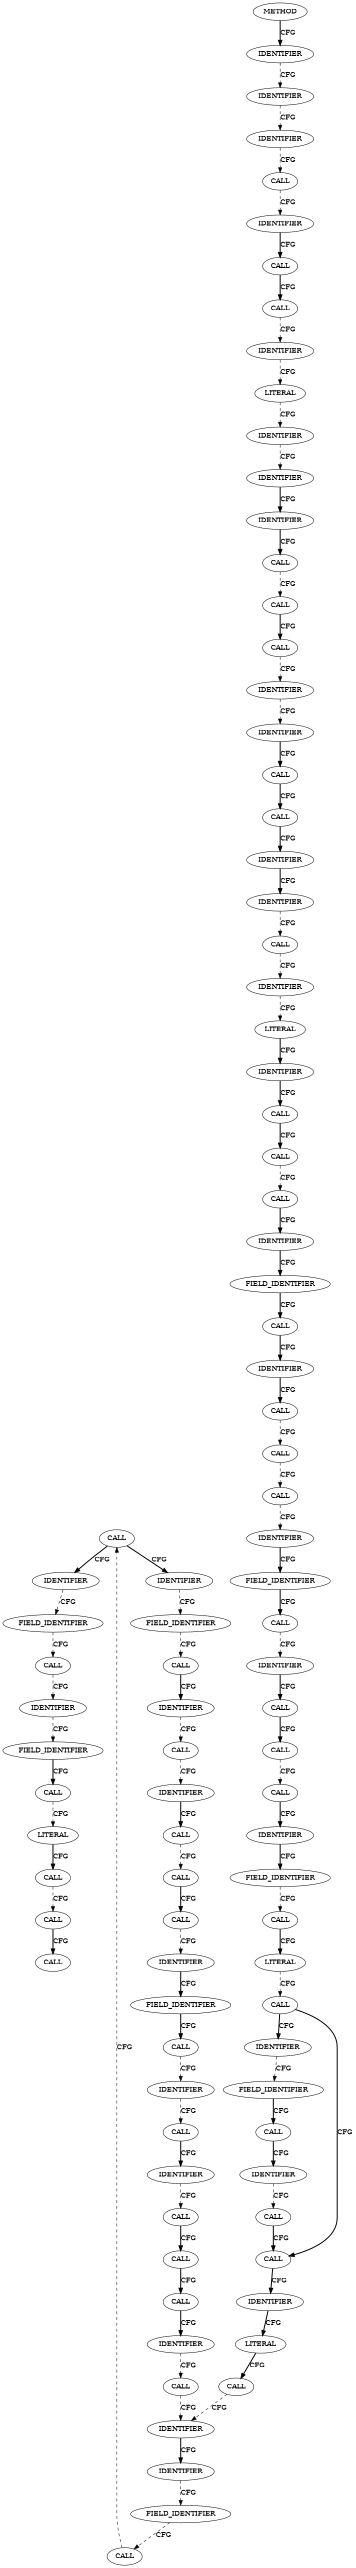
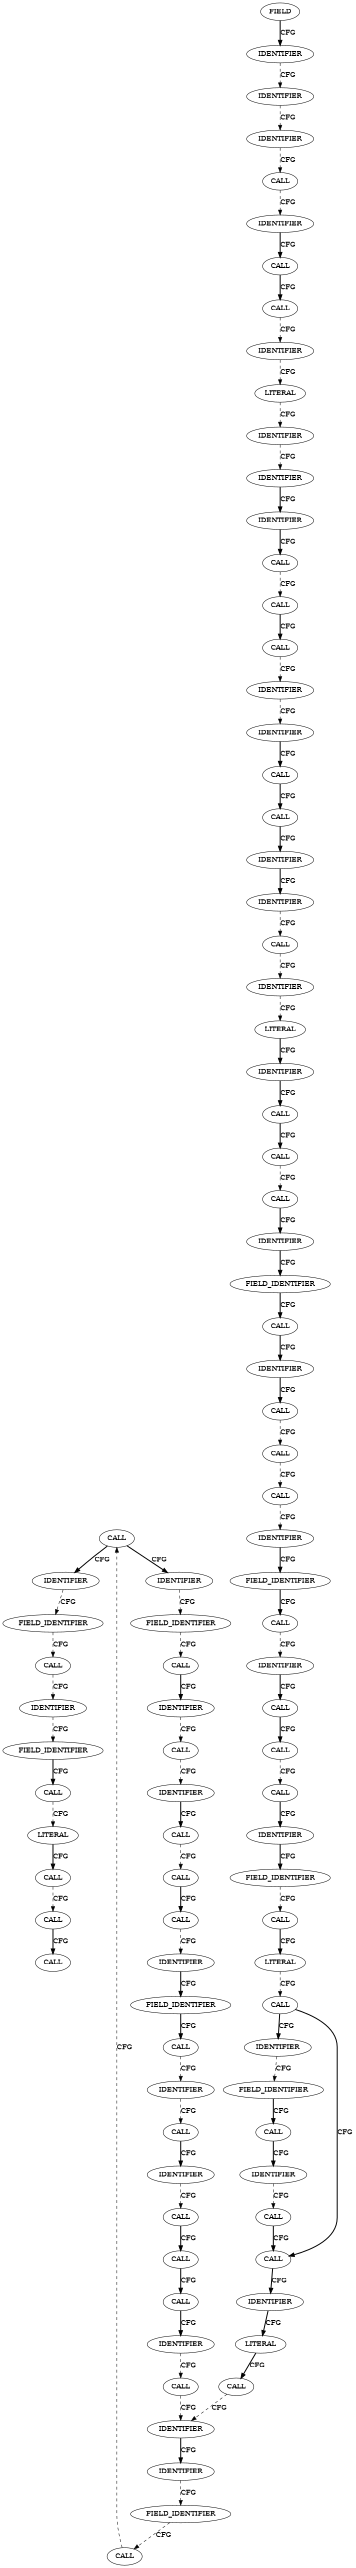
(280, 12) -> (280, 12)
